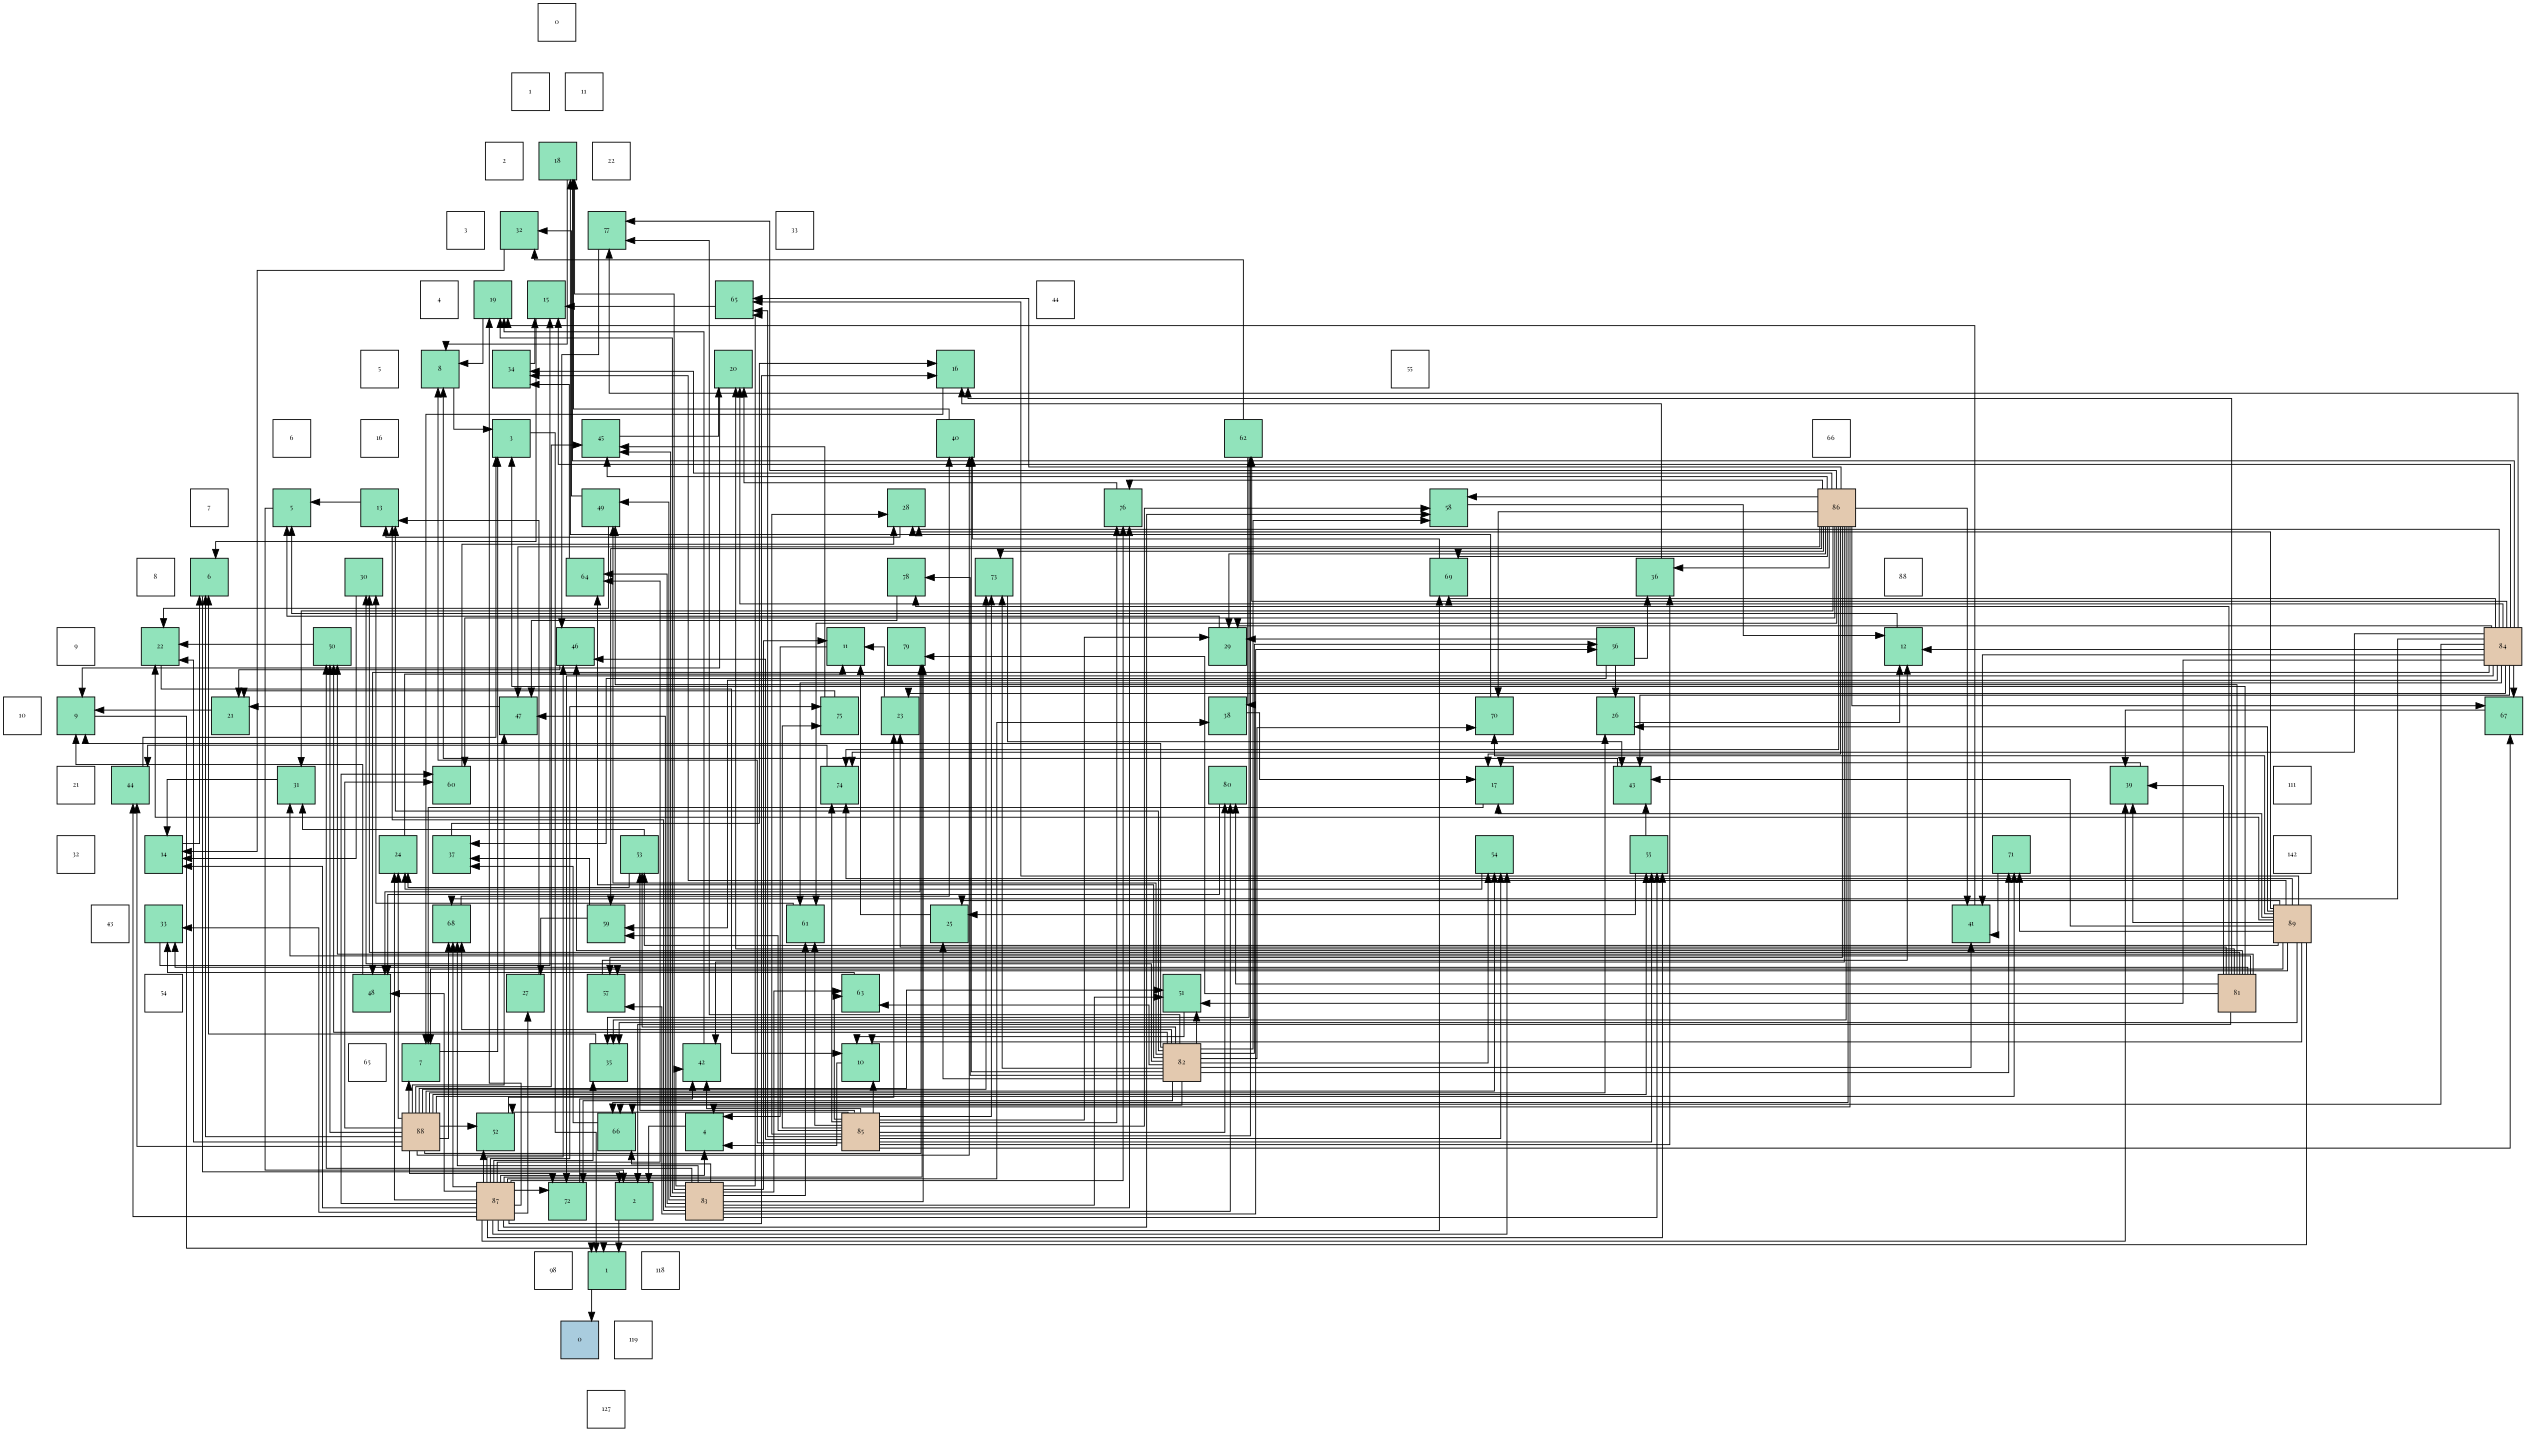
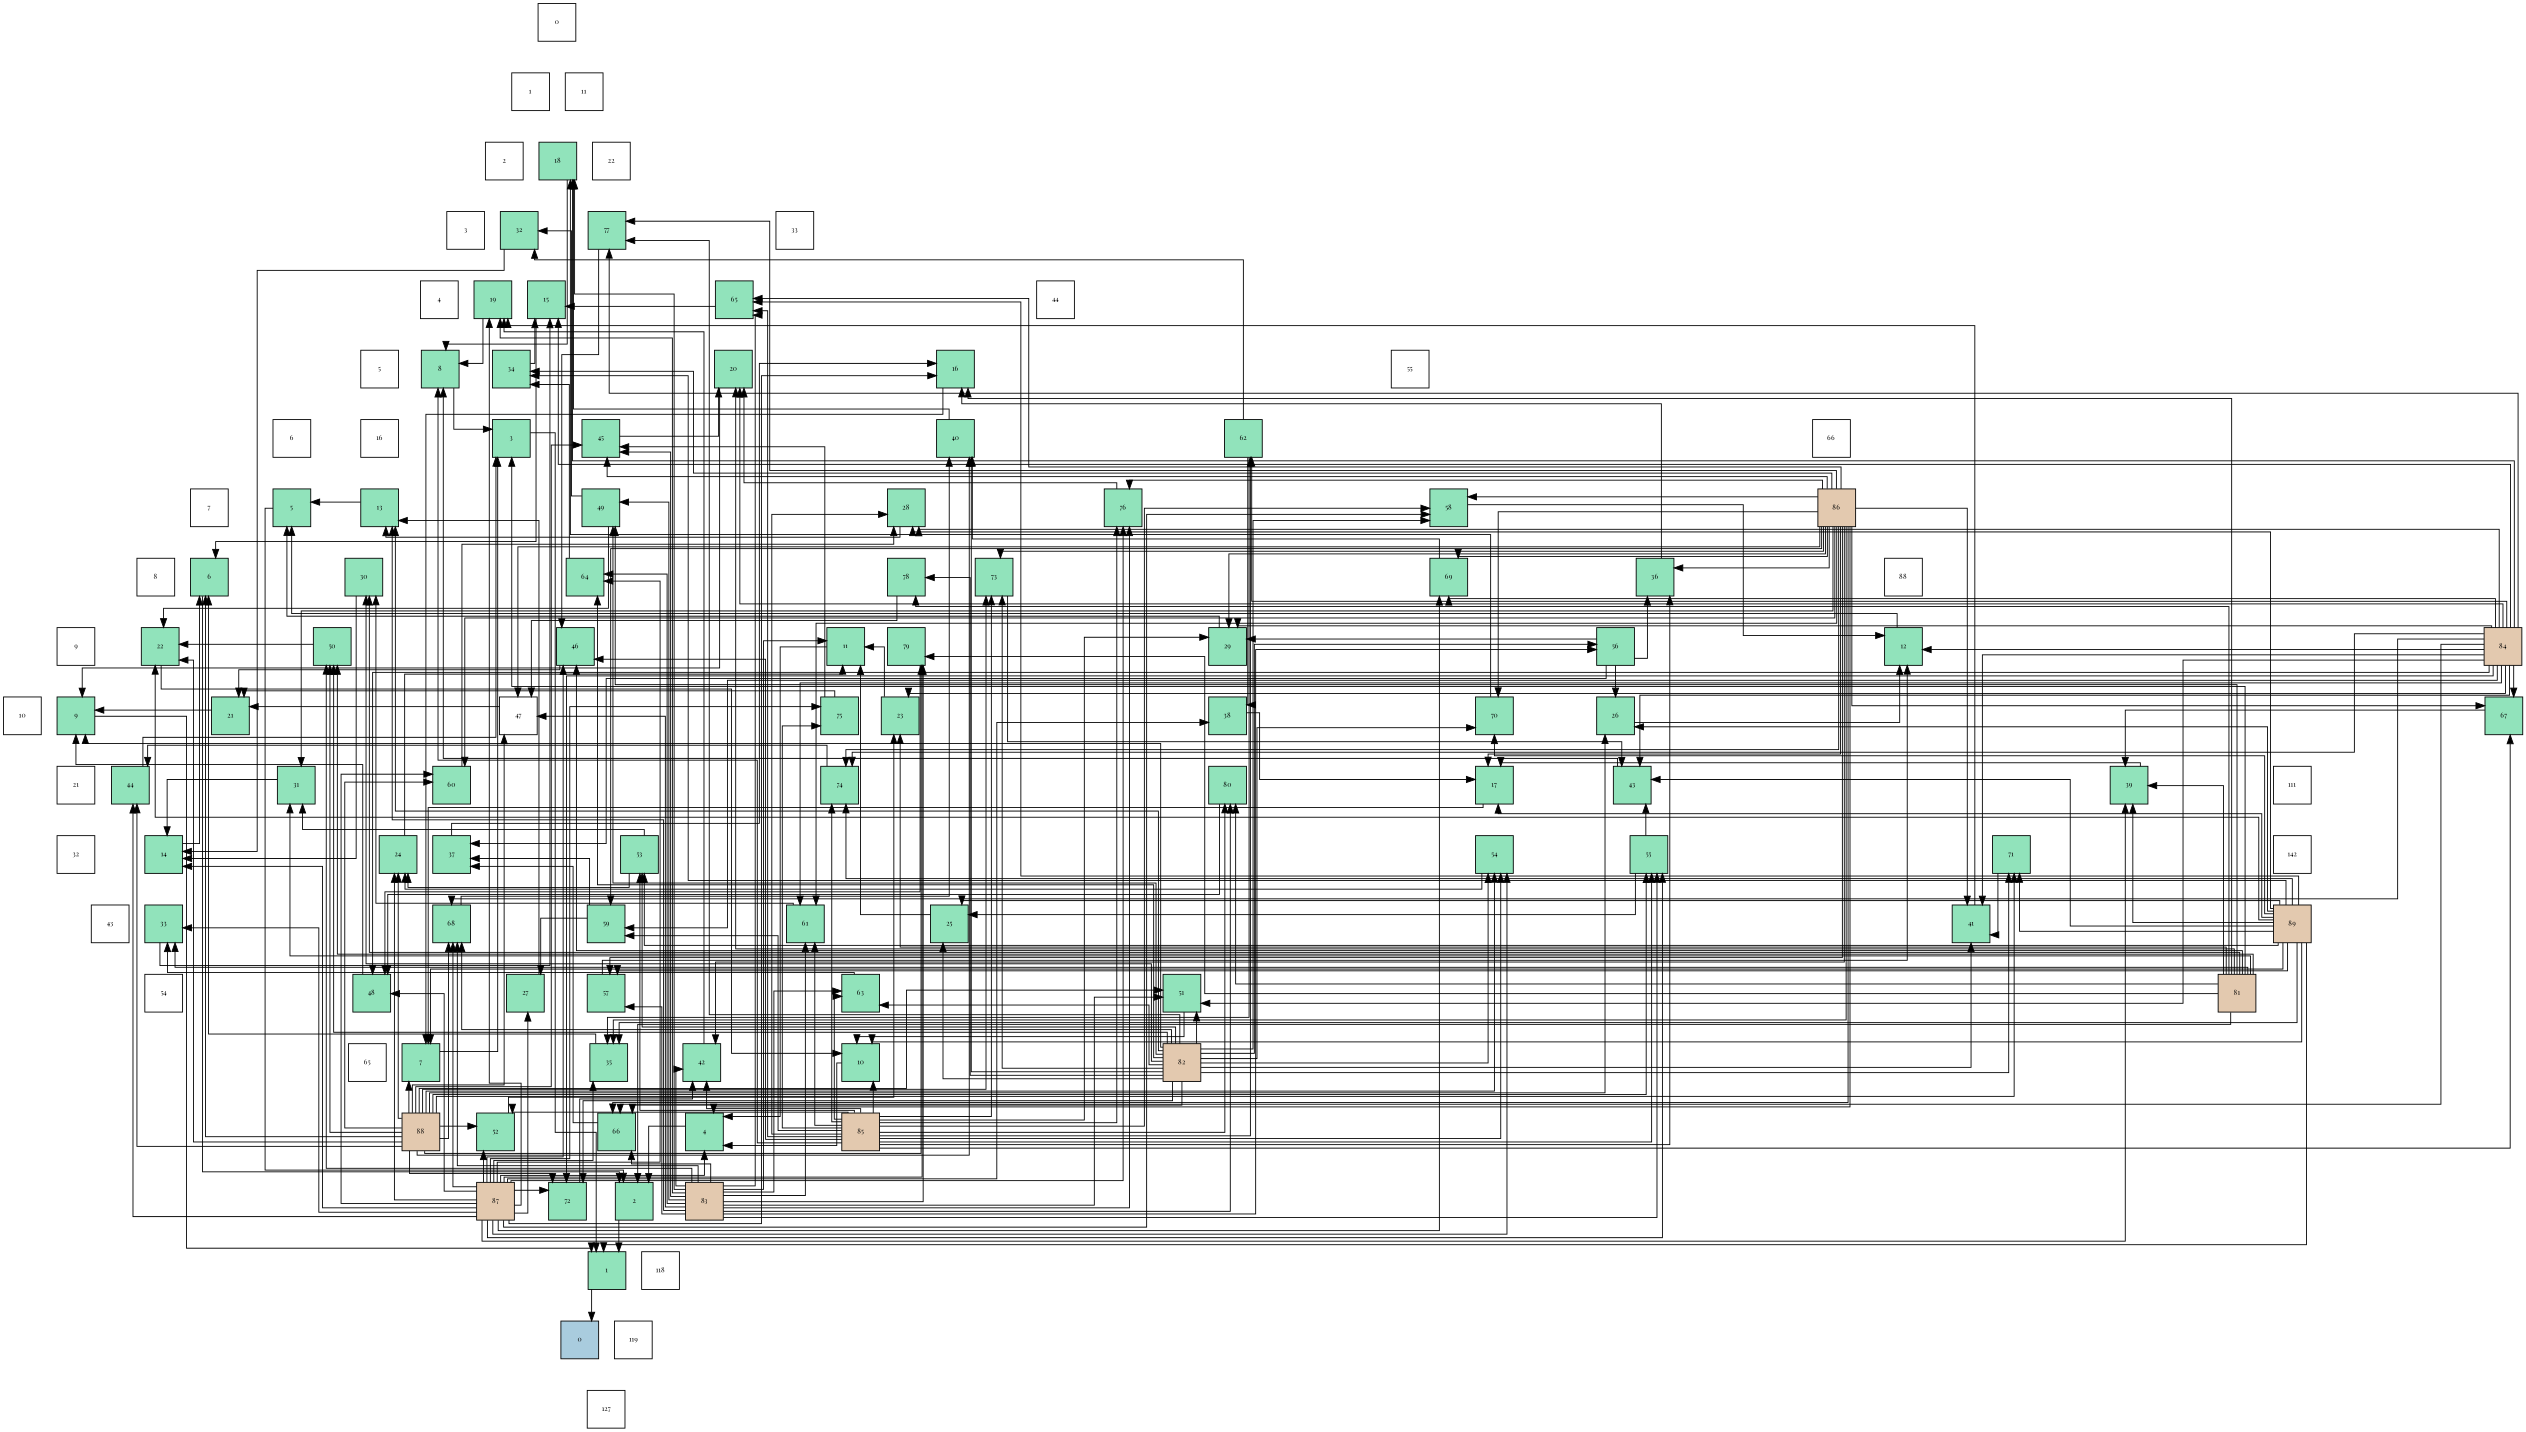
(518, 716) -> (518, 716)
(553, 1271) -> none
